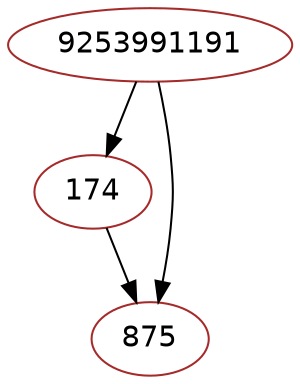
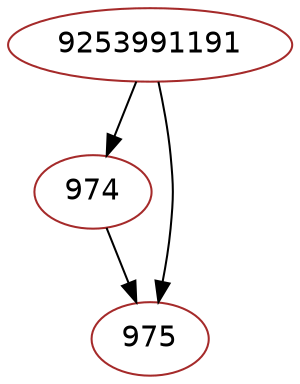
(93, 192) -> (93, 192)
(150, 339) -> (150, 339)
